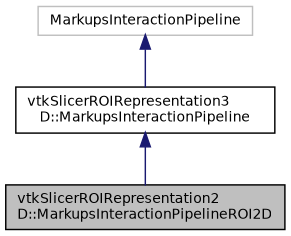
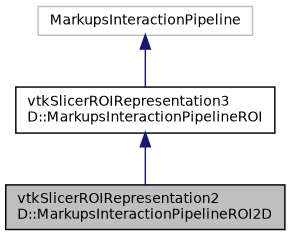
(145, 110) -> (145, 110)
